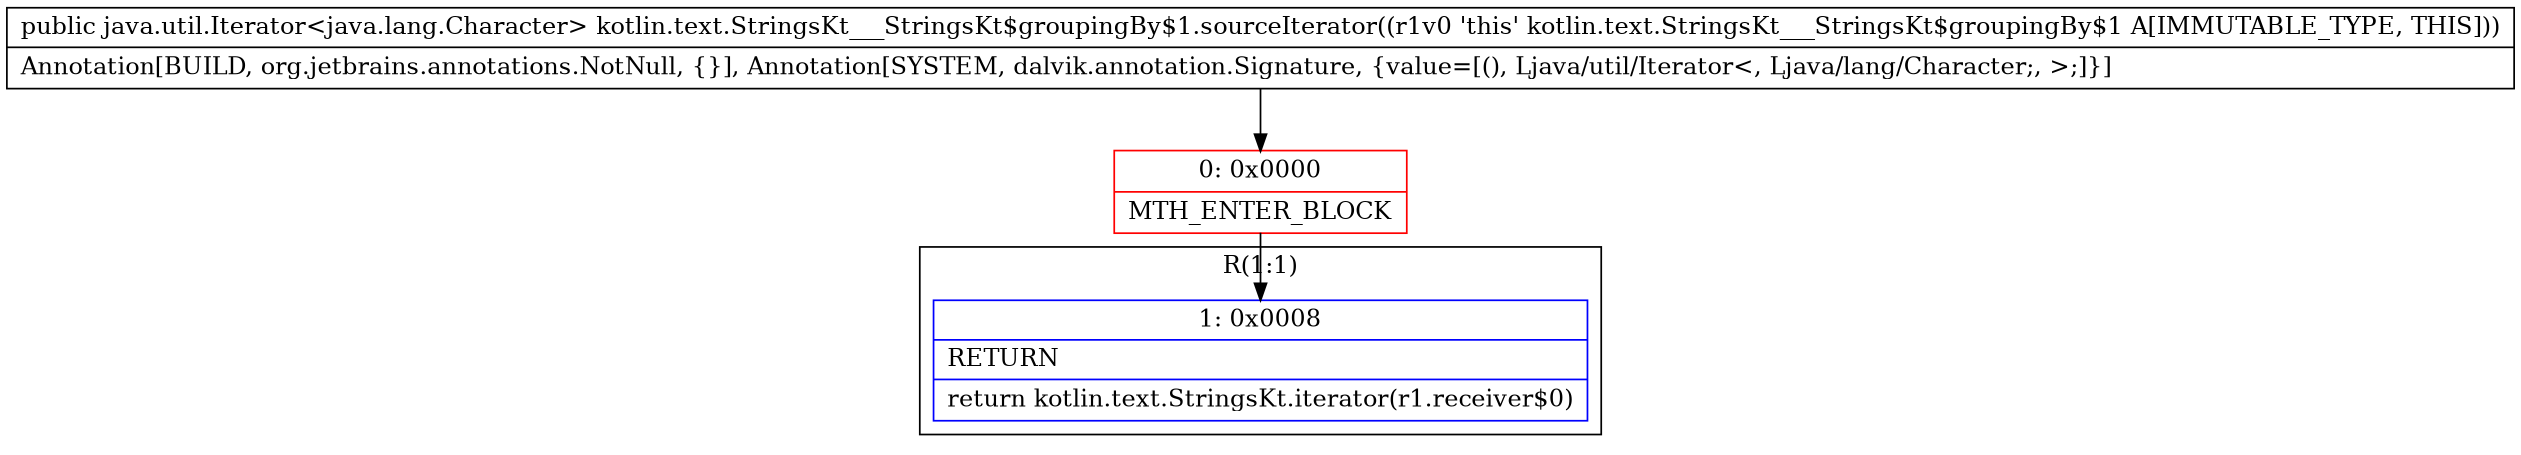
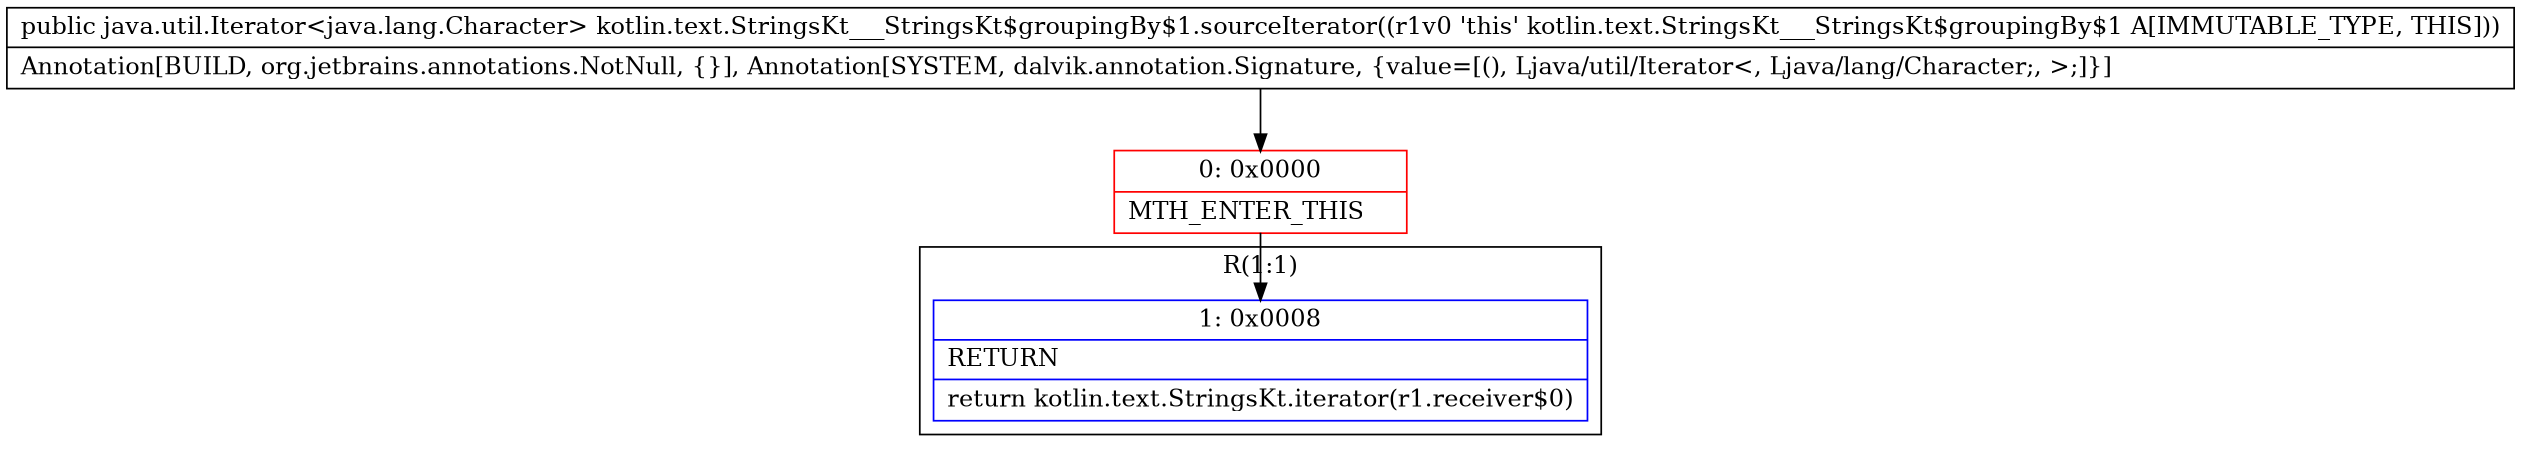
(1261, 212) -> (1247, 212)
